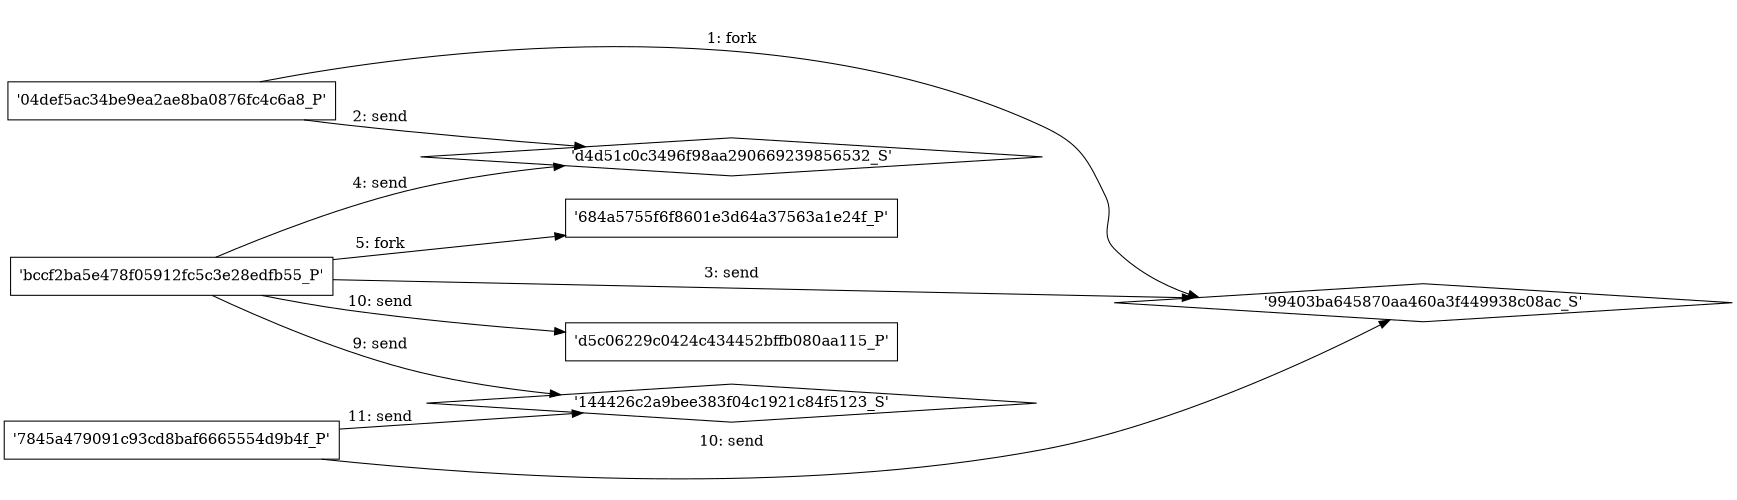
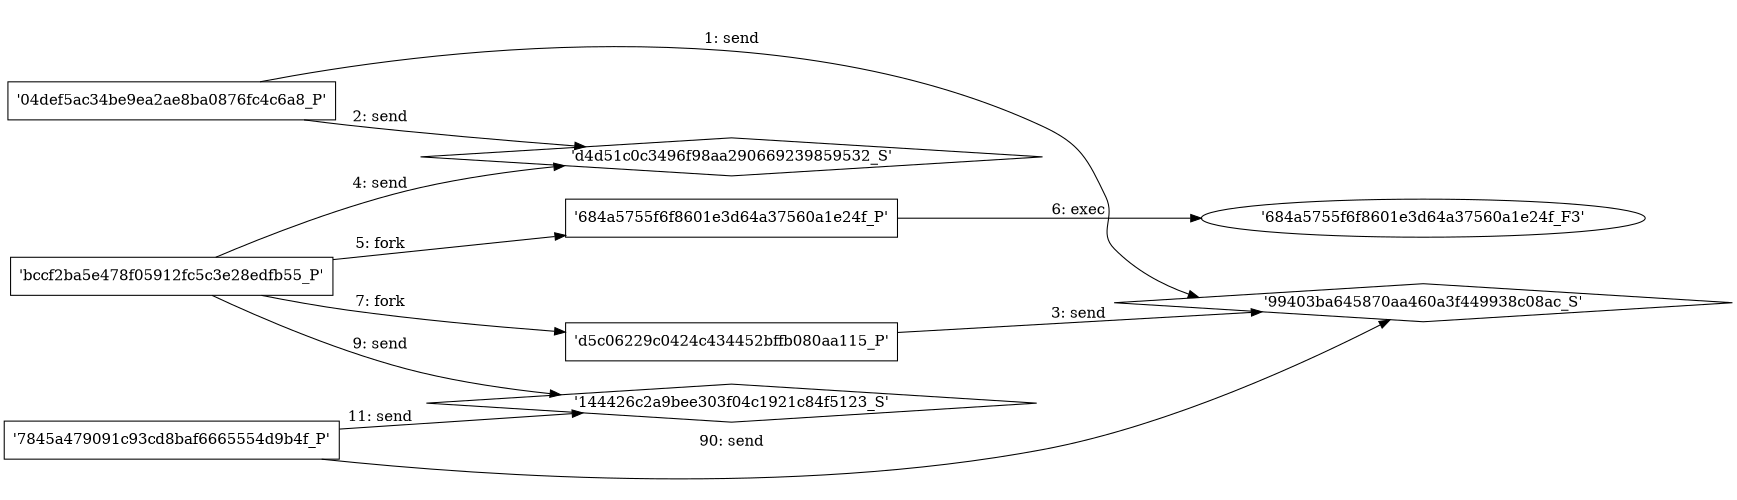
(732, 39) -> (732, 39)
(732, 157) -> (732, 157)
(732, 218) -> (732, 218)
none -> (1423, 218)
(758, 289) -> (1074, 322)
(380, 302) -> (380, 302)
(732, 403) -> (732, 403)
(732, 442) -> (732, 442)
